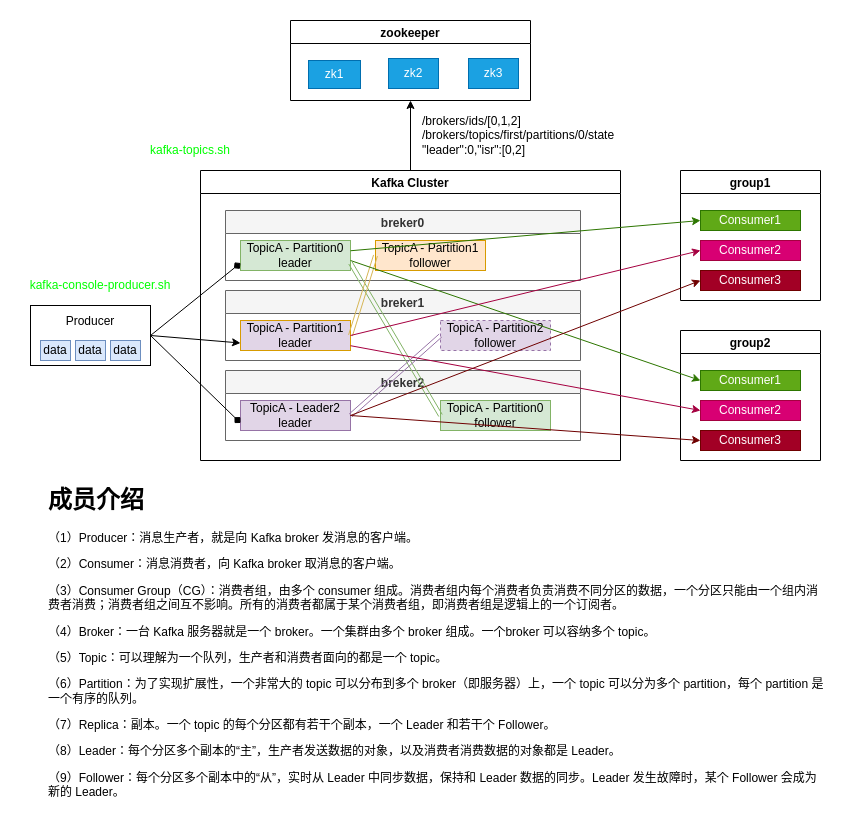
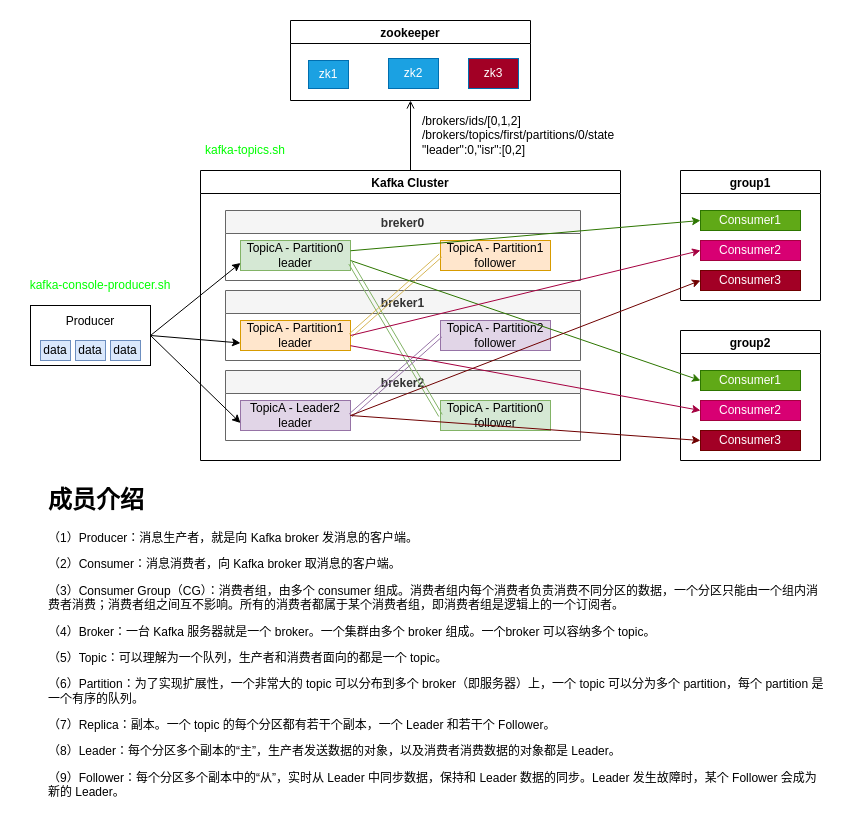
(494, 74) -> (494, 74)
(335, 75) -> (329, 75)
(411, 108) -> (411, 106)
(191, 151) -> (246, 151)
(431, 256) -> (496, 256)
(234, 268) -> (235, 268)
(296, 336) -> (296, 336)
(496, 336) -> (496, 336)
(234, 417) -> (234, 417)
